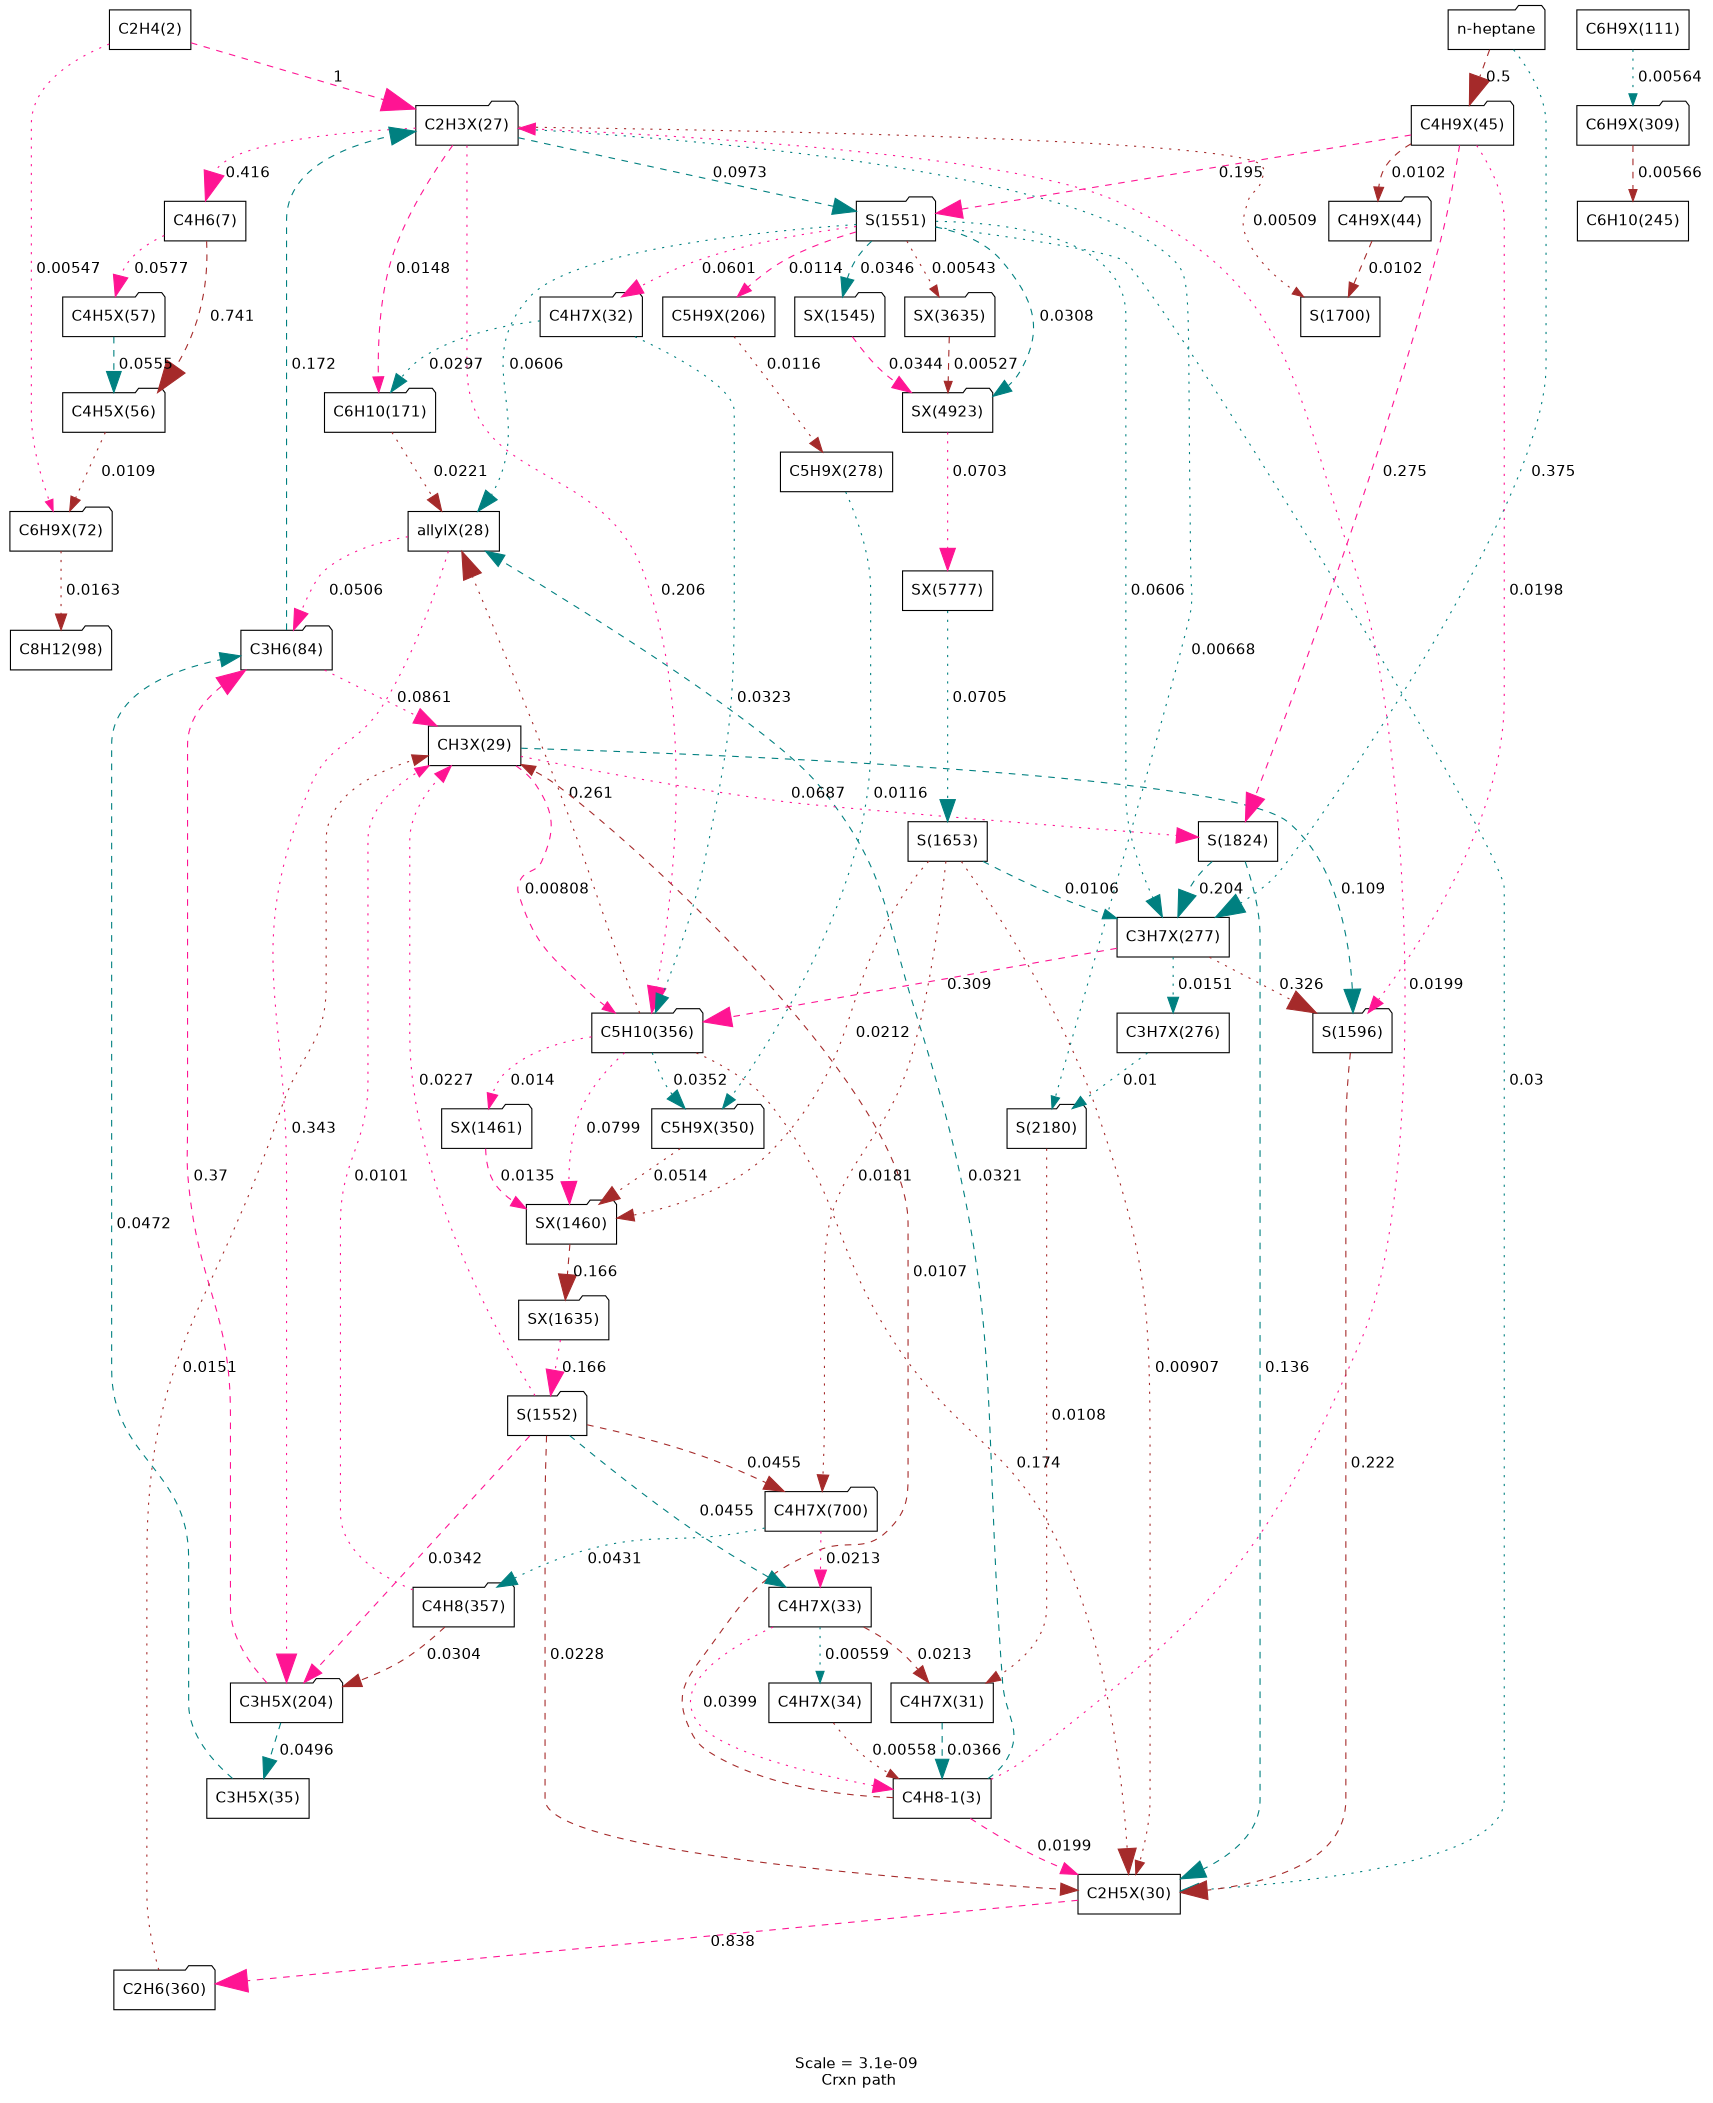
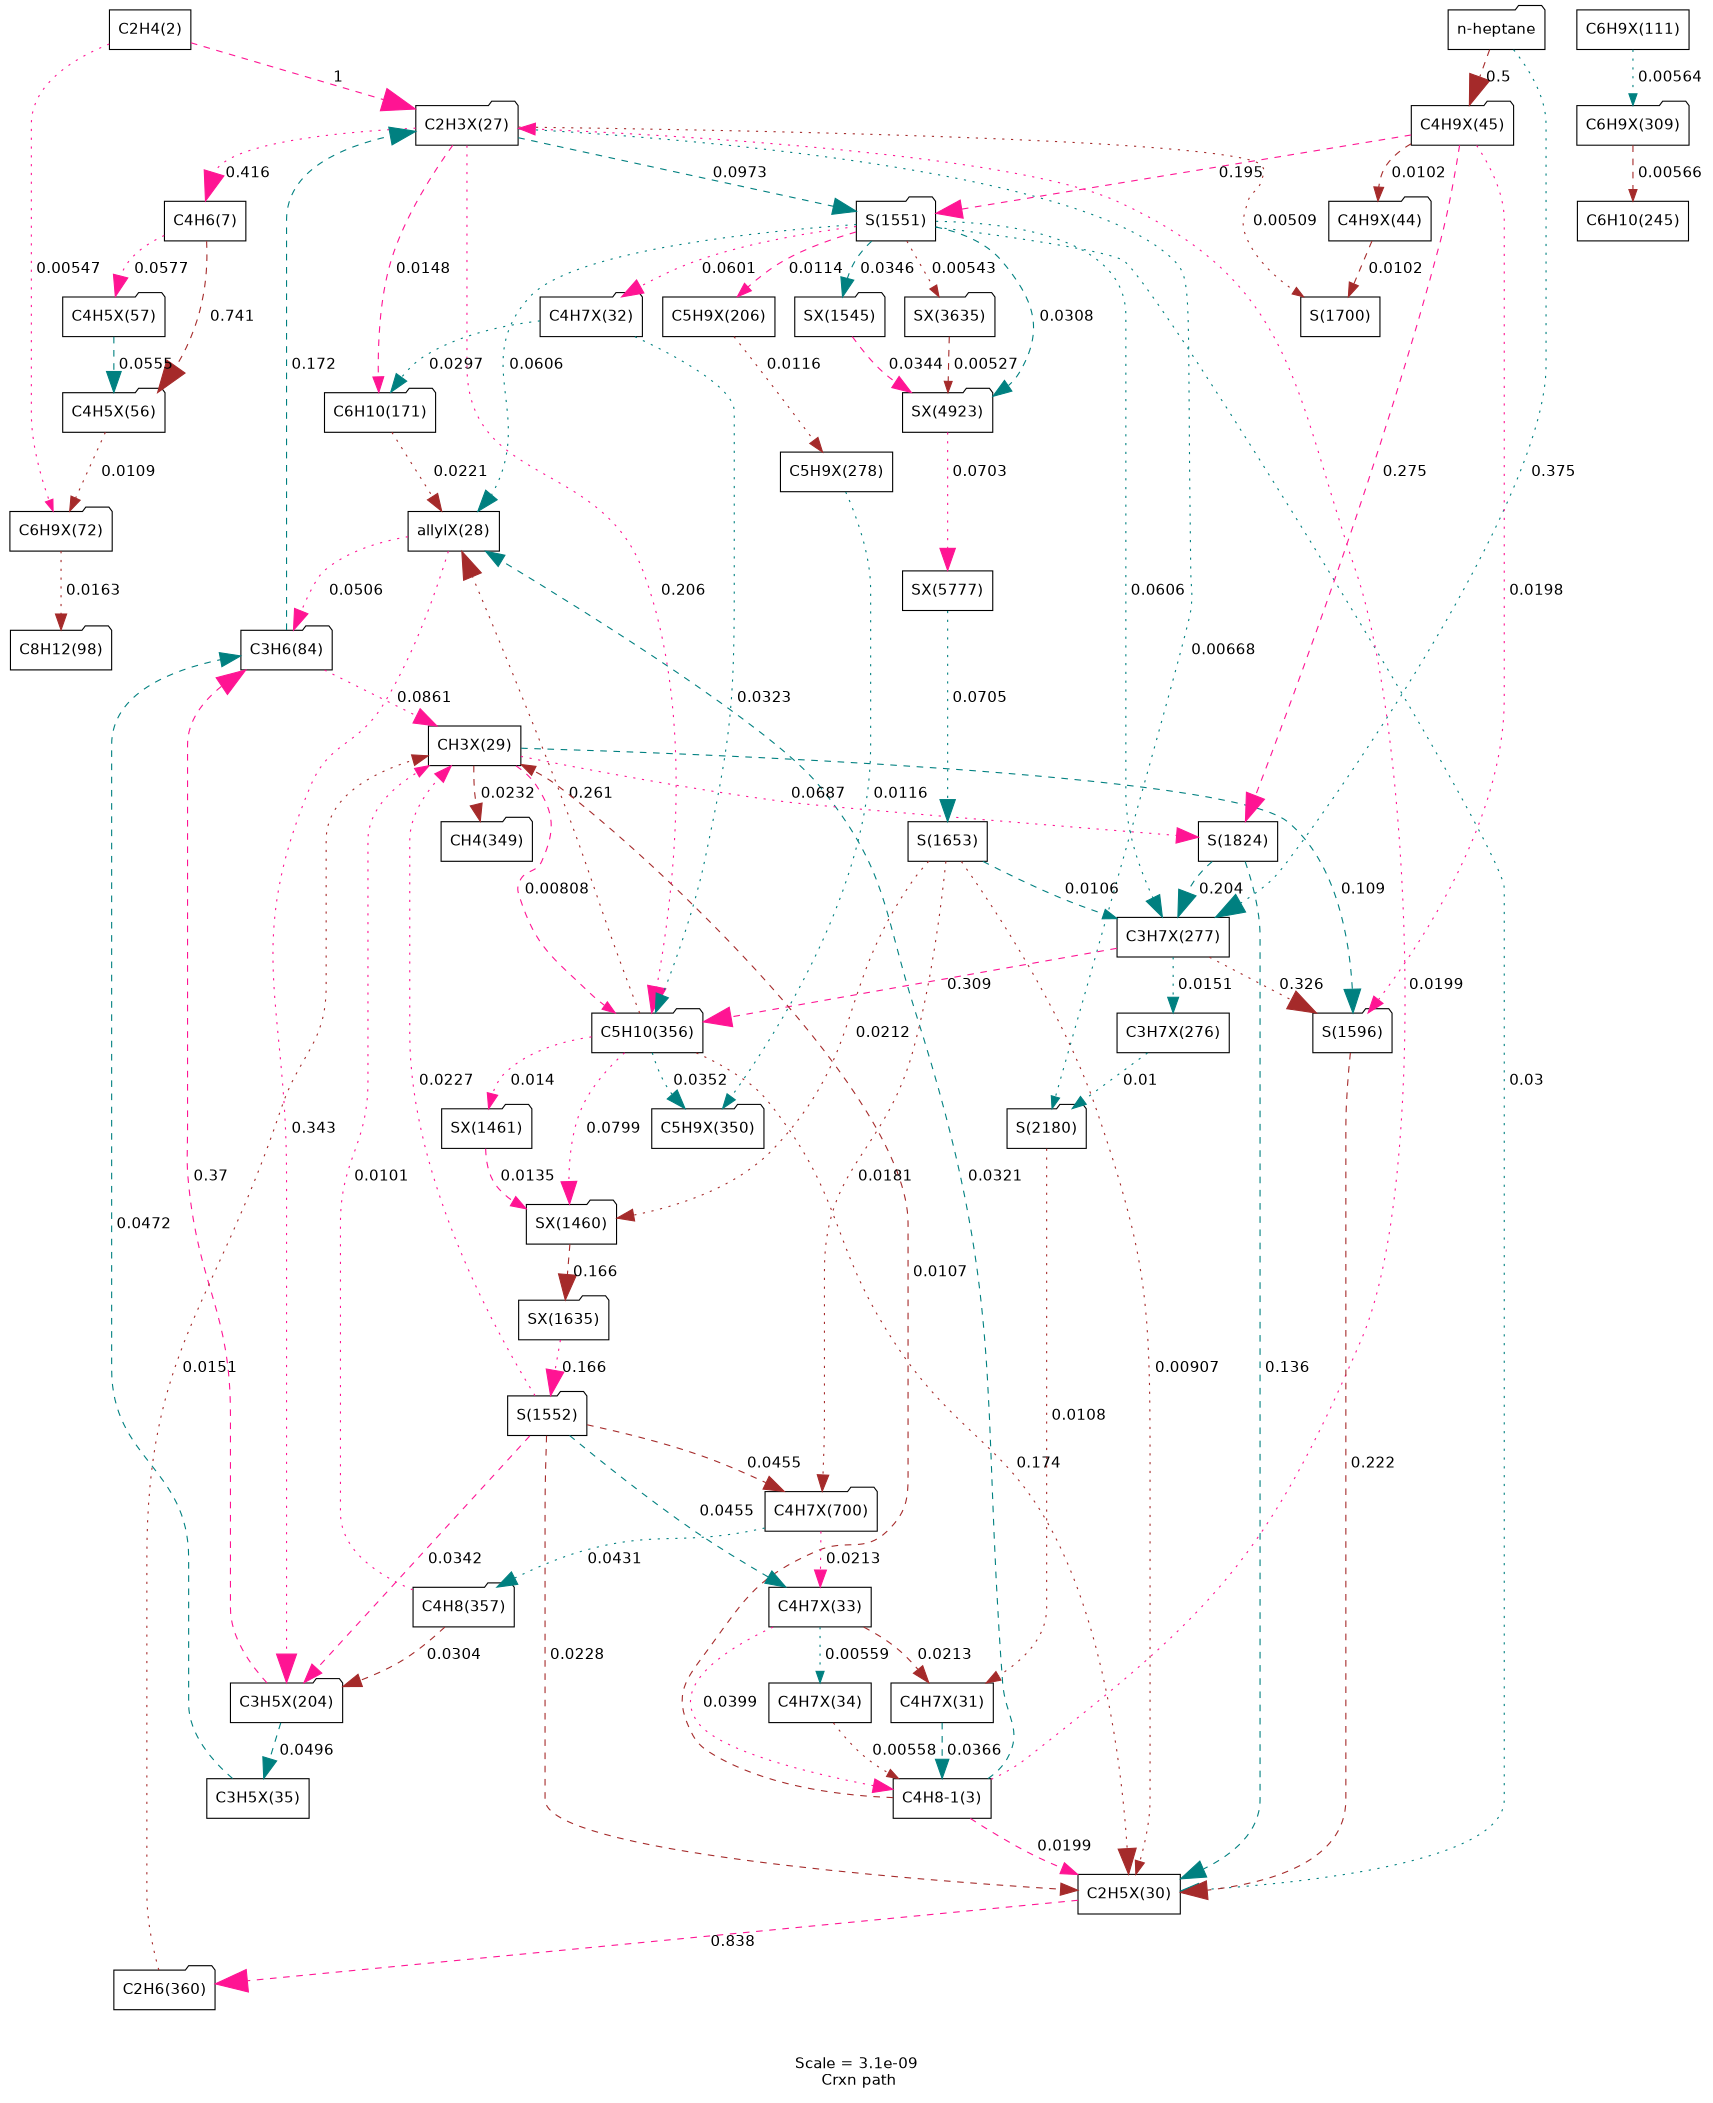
none -> (487, 842)
(648, 1171) -> none
